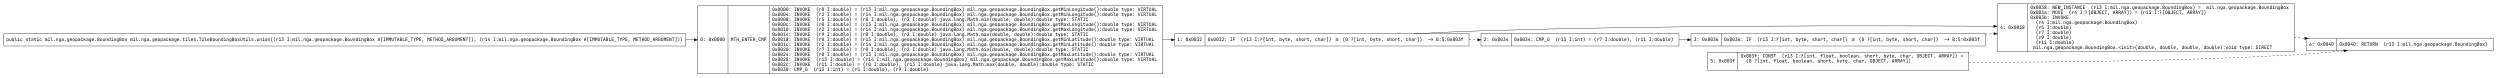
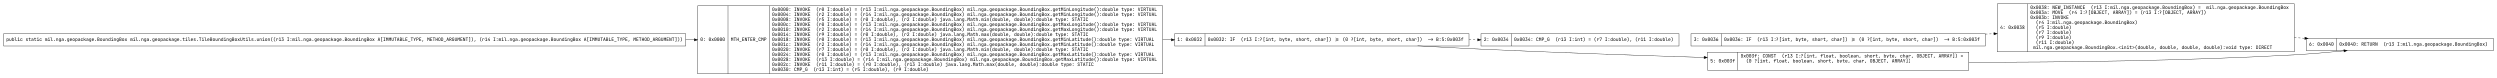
(1704, 27) -> (1561, 53)
(1683, 40) -> none
(2157, 60) -> (2157, 60)
